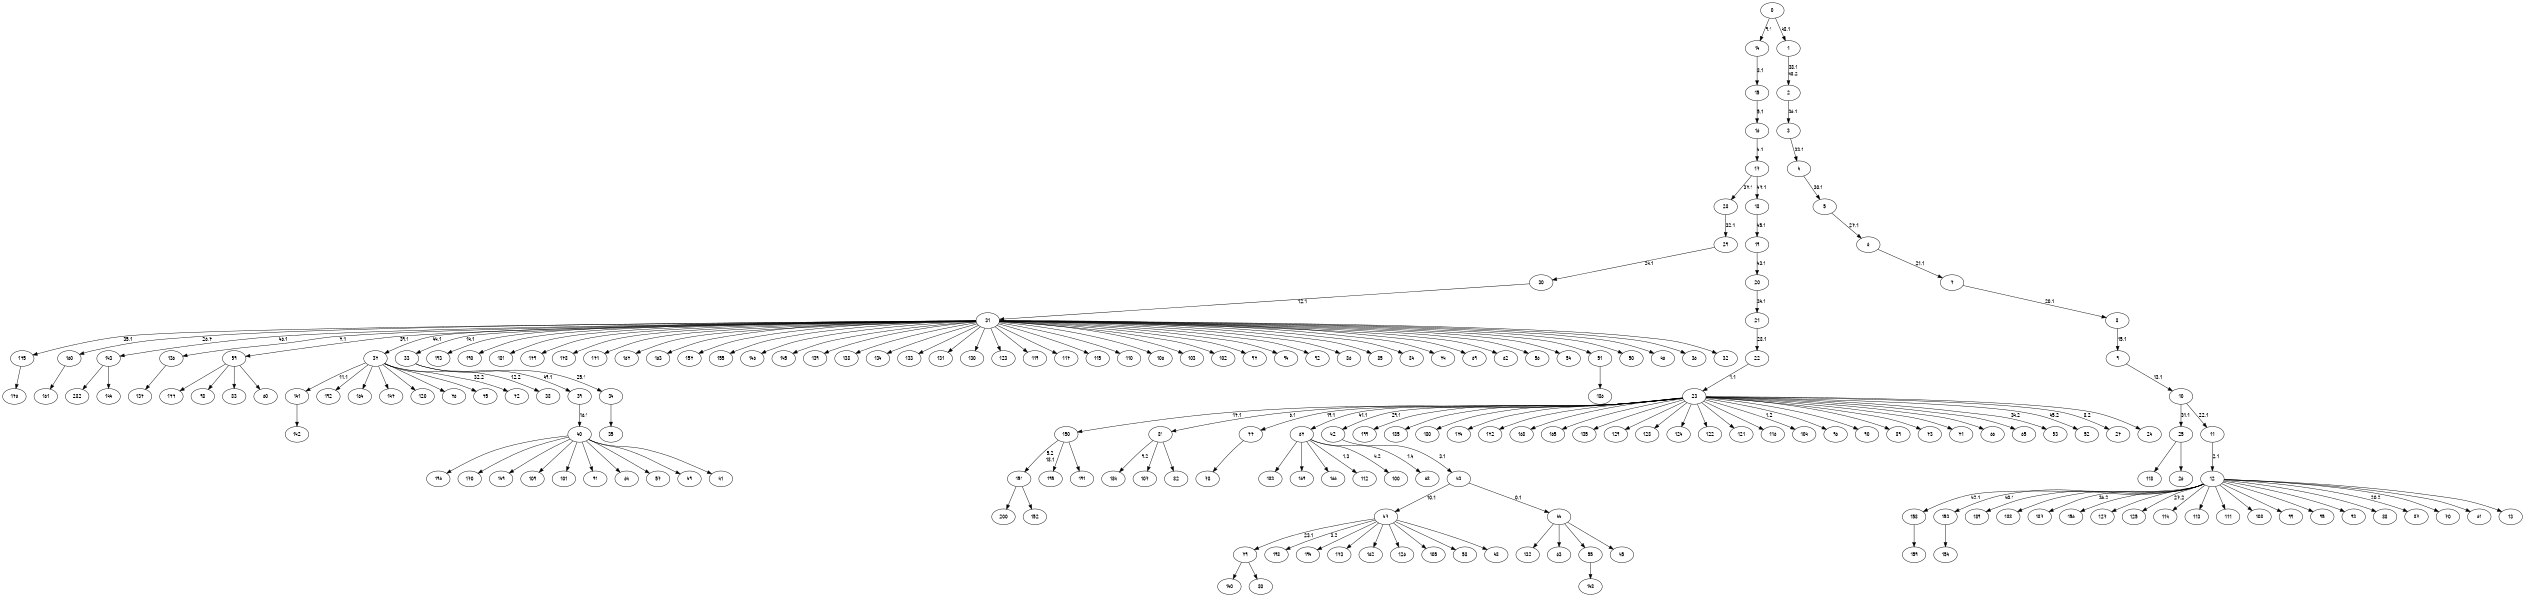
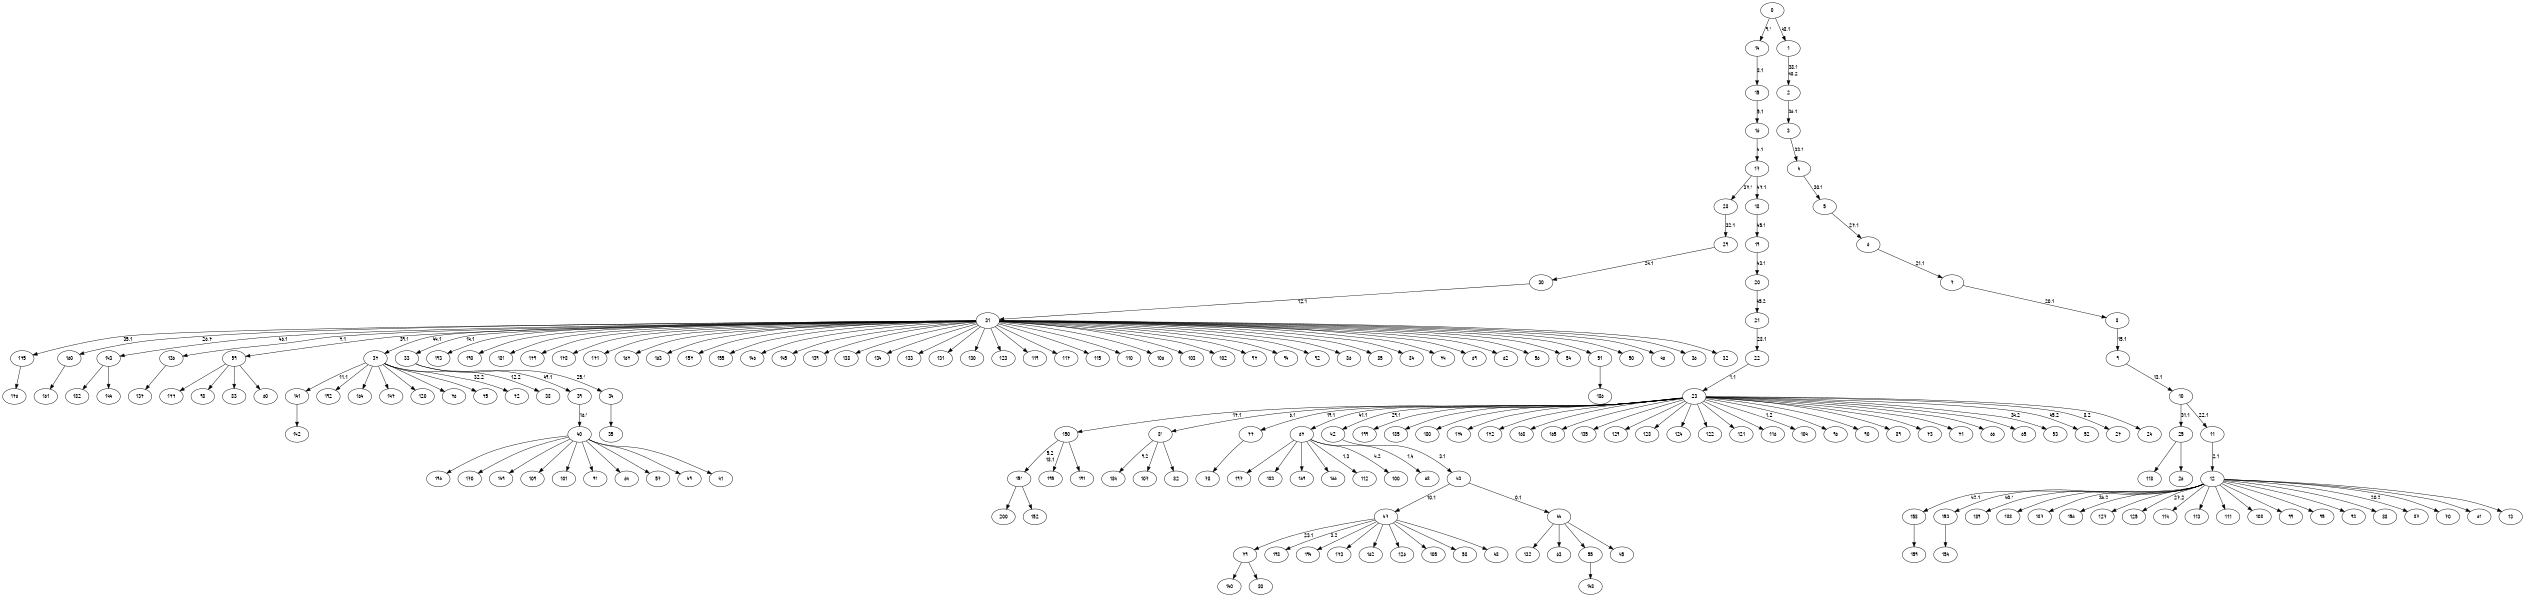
(1761, 302) -> (1761, 302)
(77, 396) -> (77, 396)
none -> (1239, 479)
